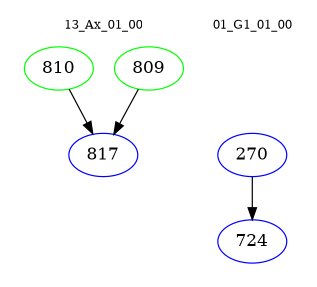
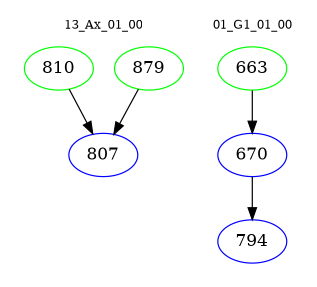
(149, 68) -> (149, 68)
none -> (252, 68)
(103, 155) -> (103, 155)
(252, 155) -> (252, 155)
(252, 241) -> (252, 241)
